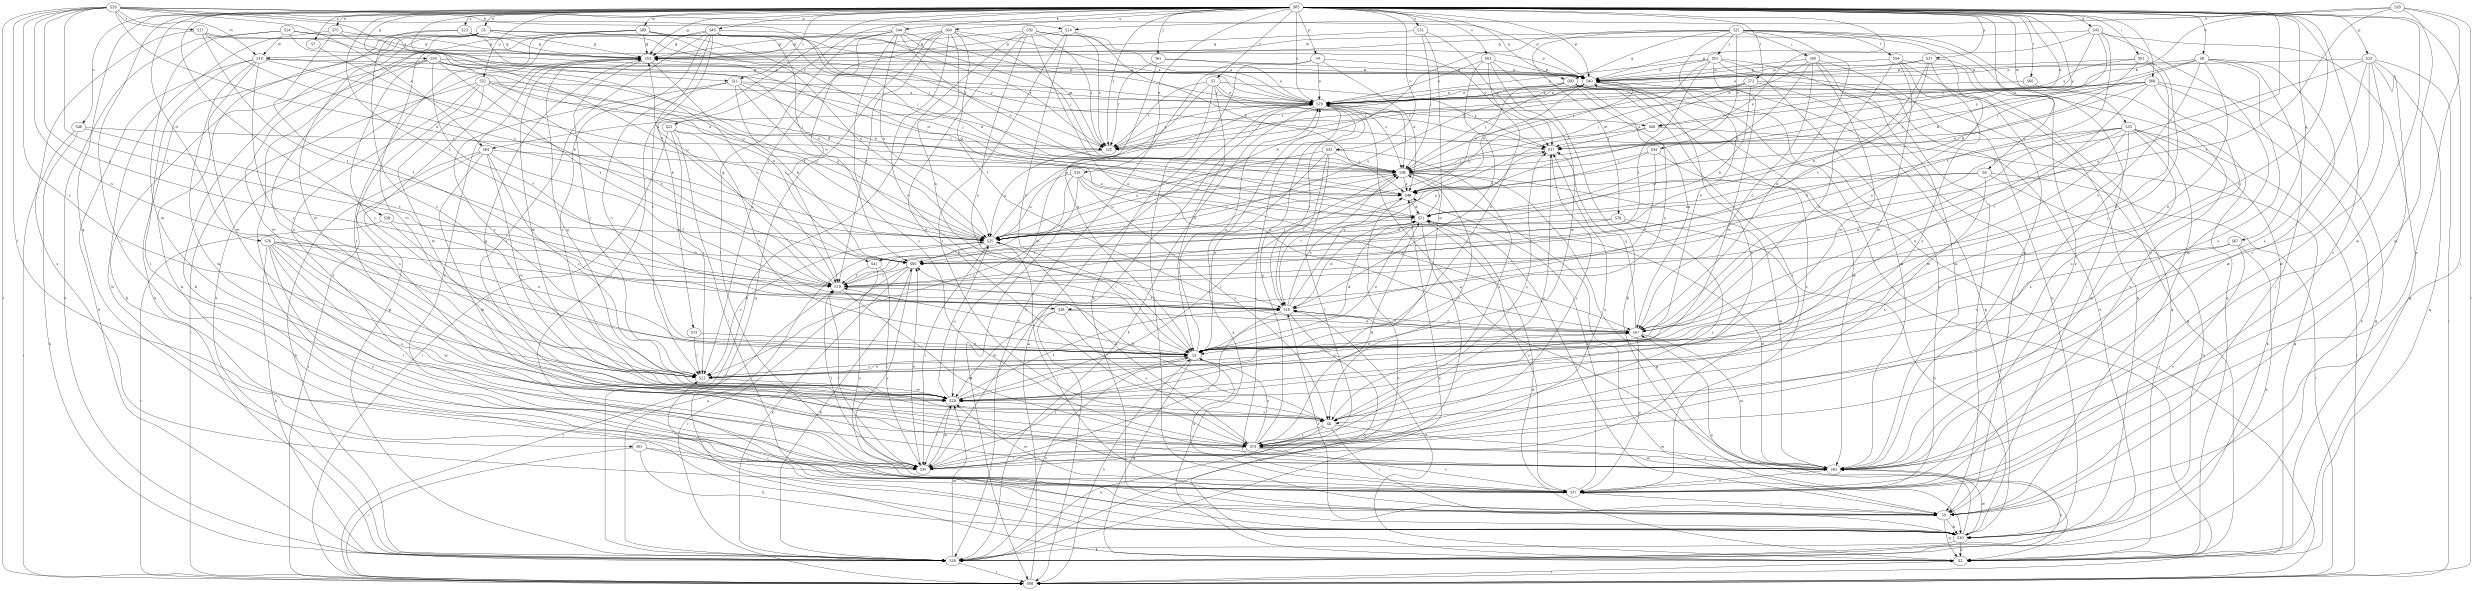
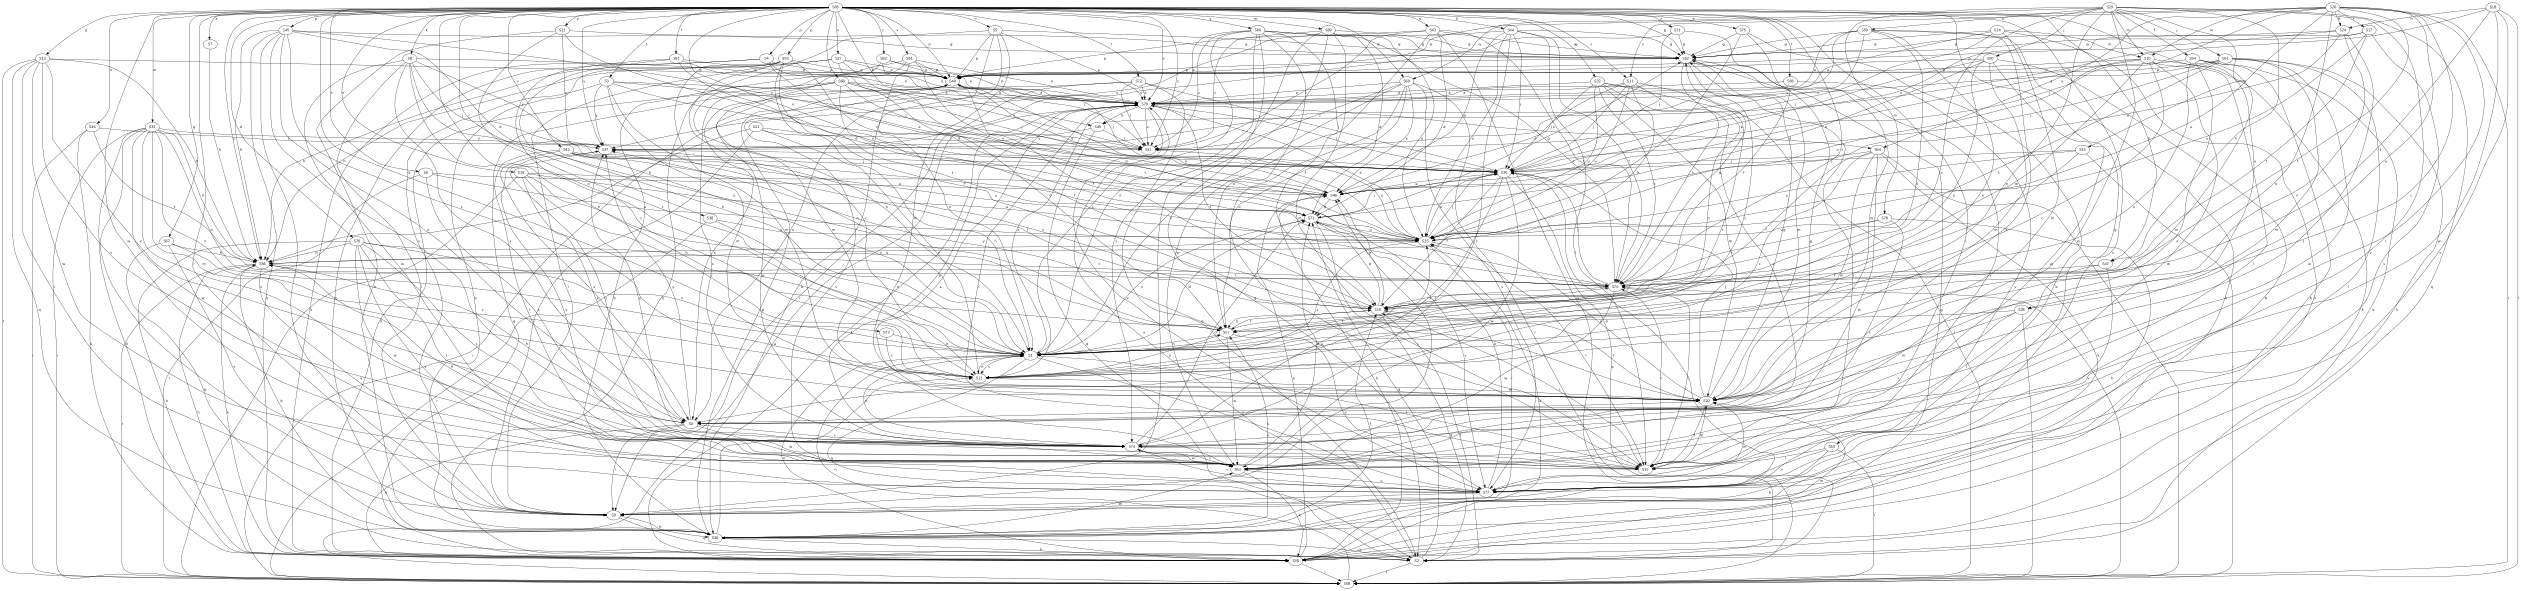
(971, 17) -> (289, 16)
none -> (1971, 20)
(1911, 232) -> (1074, 200)
(475, 362) -> (1775, 271)
(2195, 379) -> (392, 519)
